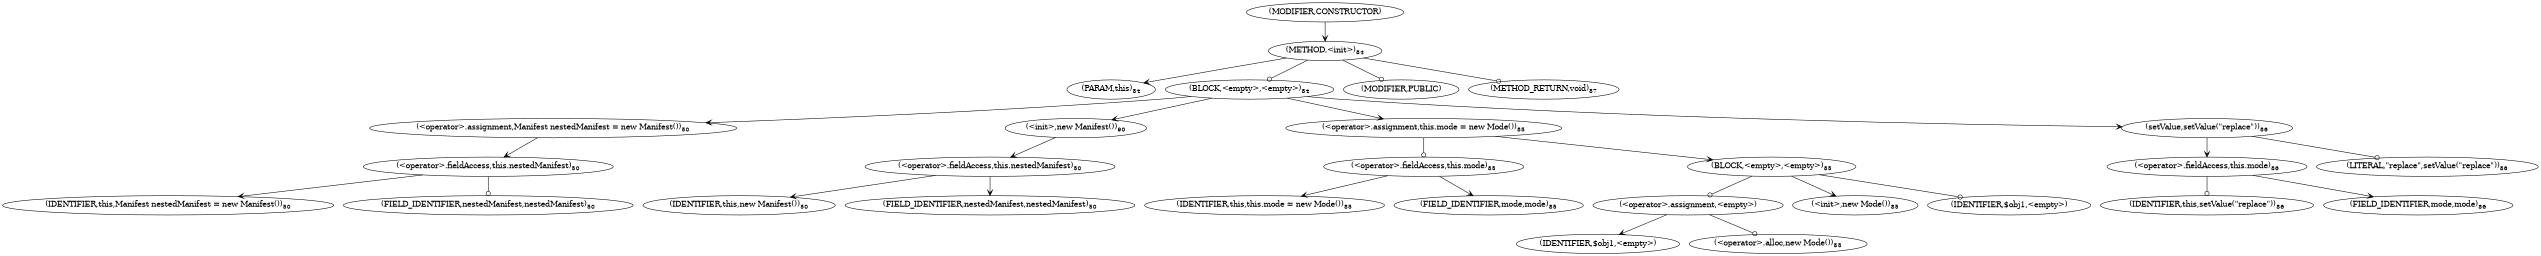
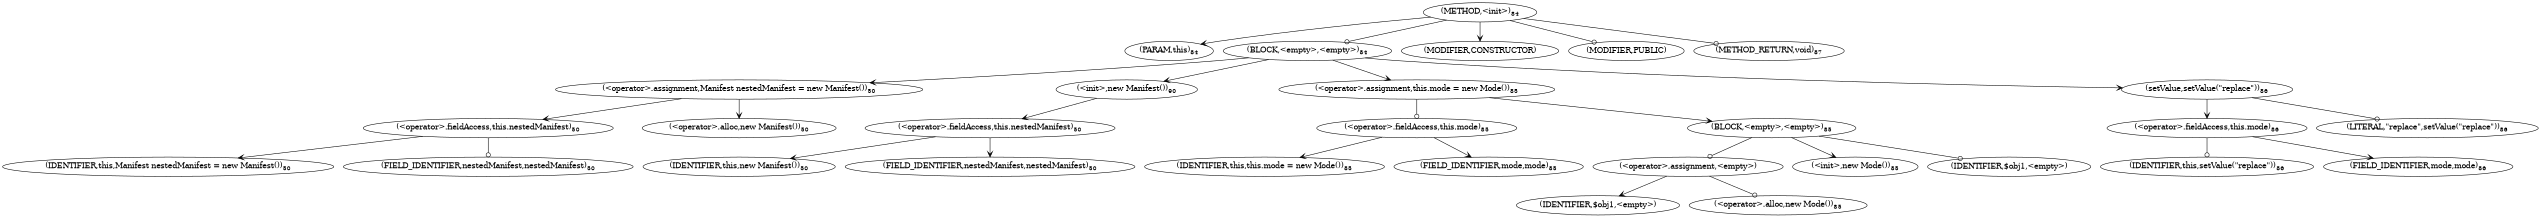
(1325, 29) -> (1480, 29)
none -> (739, 128)
